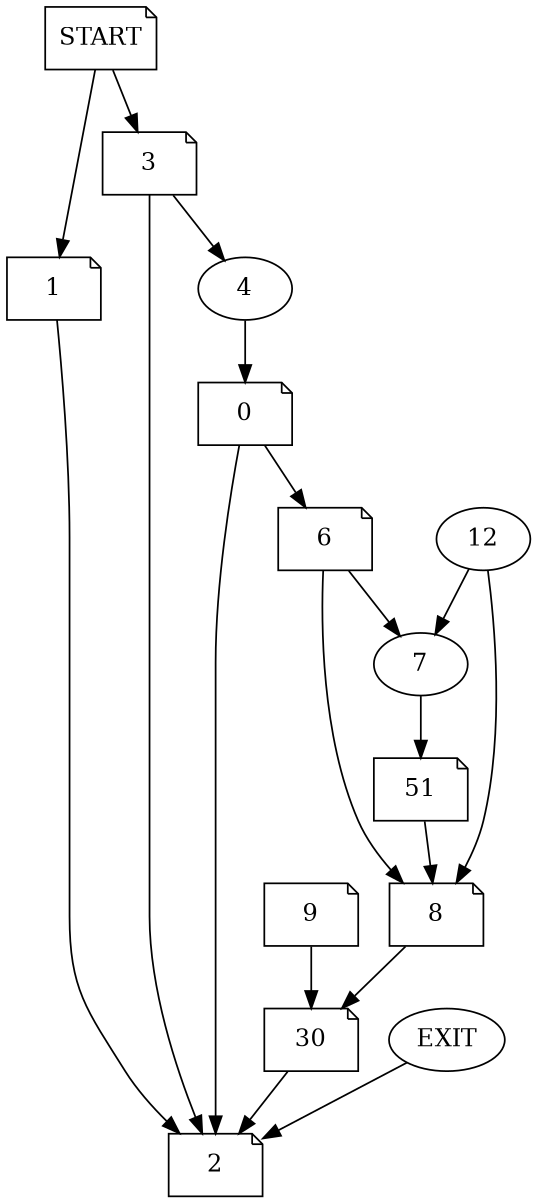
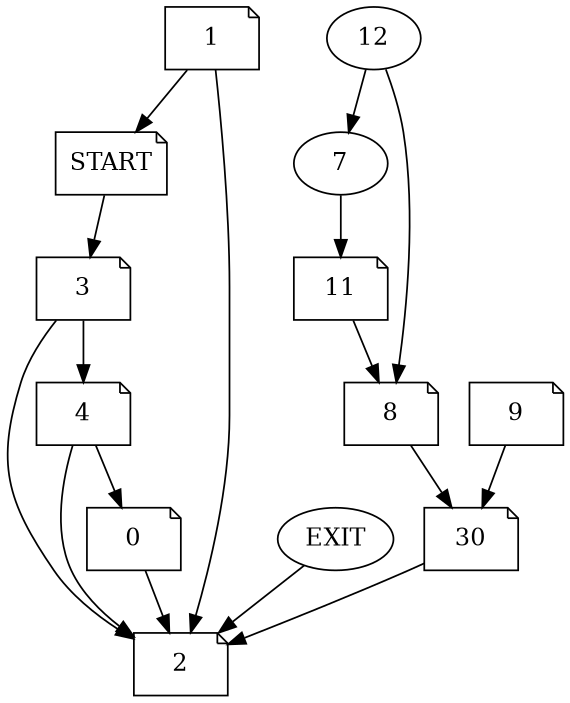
(79, 155) -> (167, 94)
(245, 289) -> (83, 414)
(325, 539) -> none
none -> (64, 545)
(421, 789) -> (341, 289)
